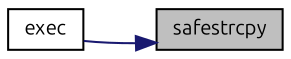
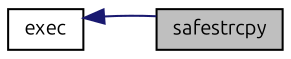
(110, 43) -> (130, 16)
